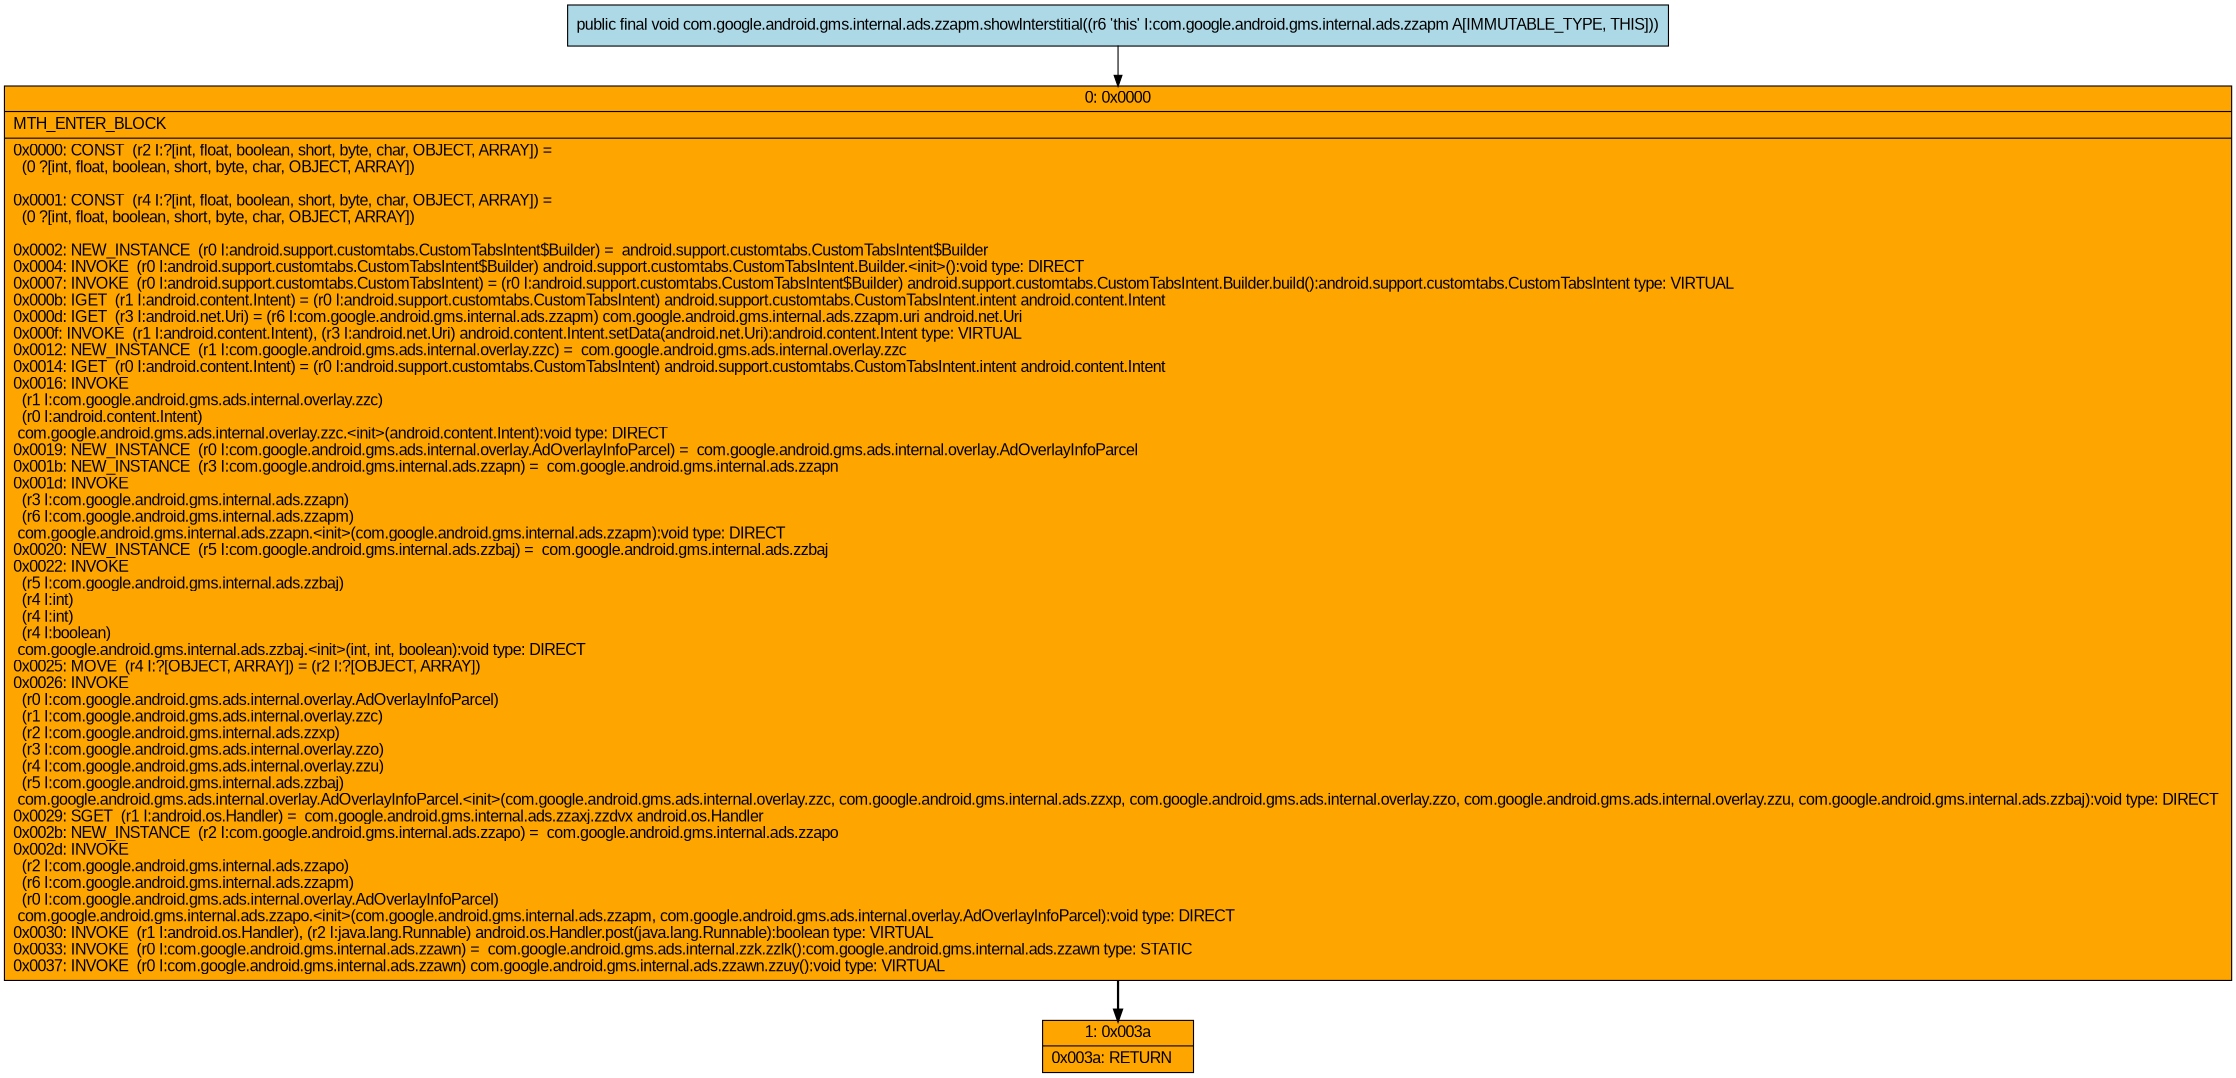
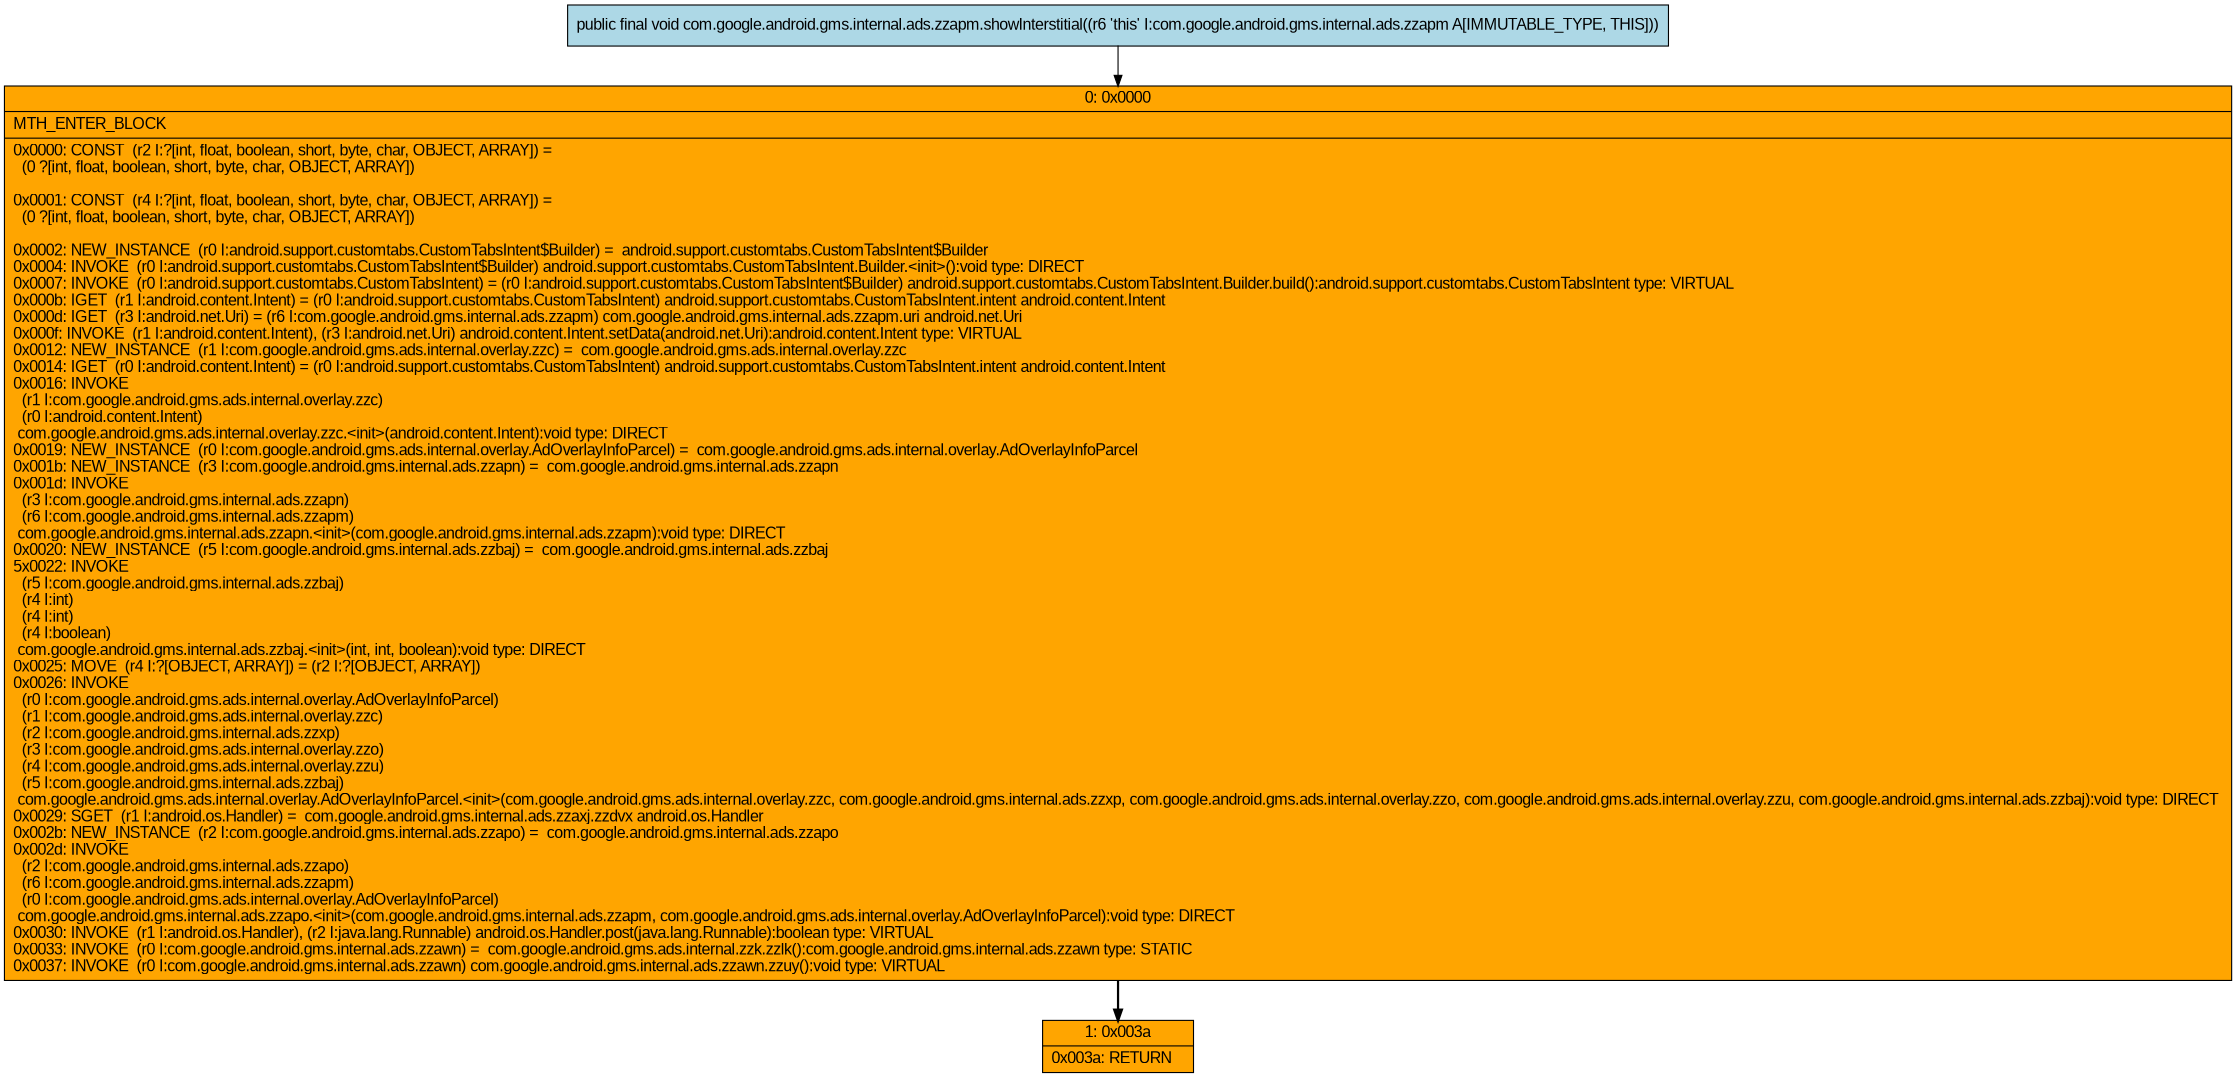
(75, 567) -> (75, 567)
